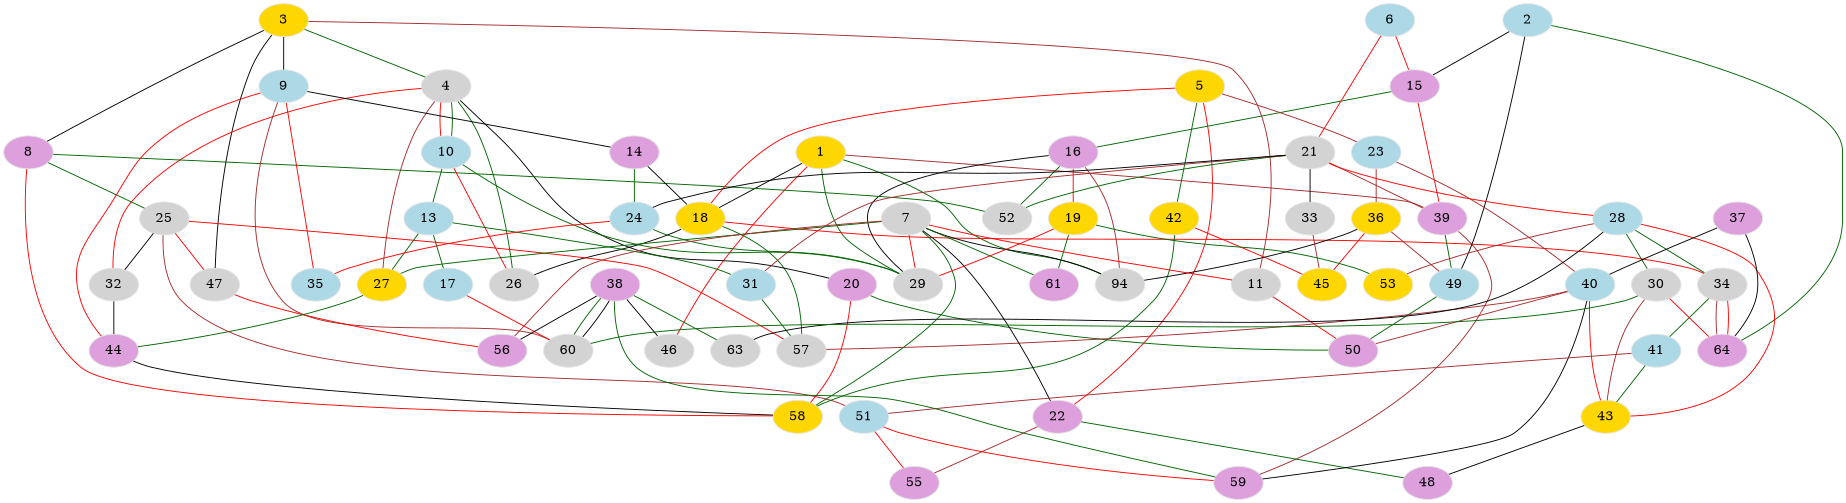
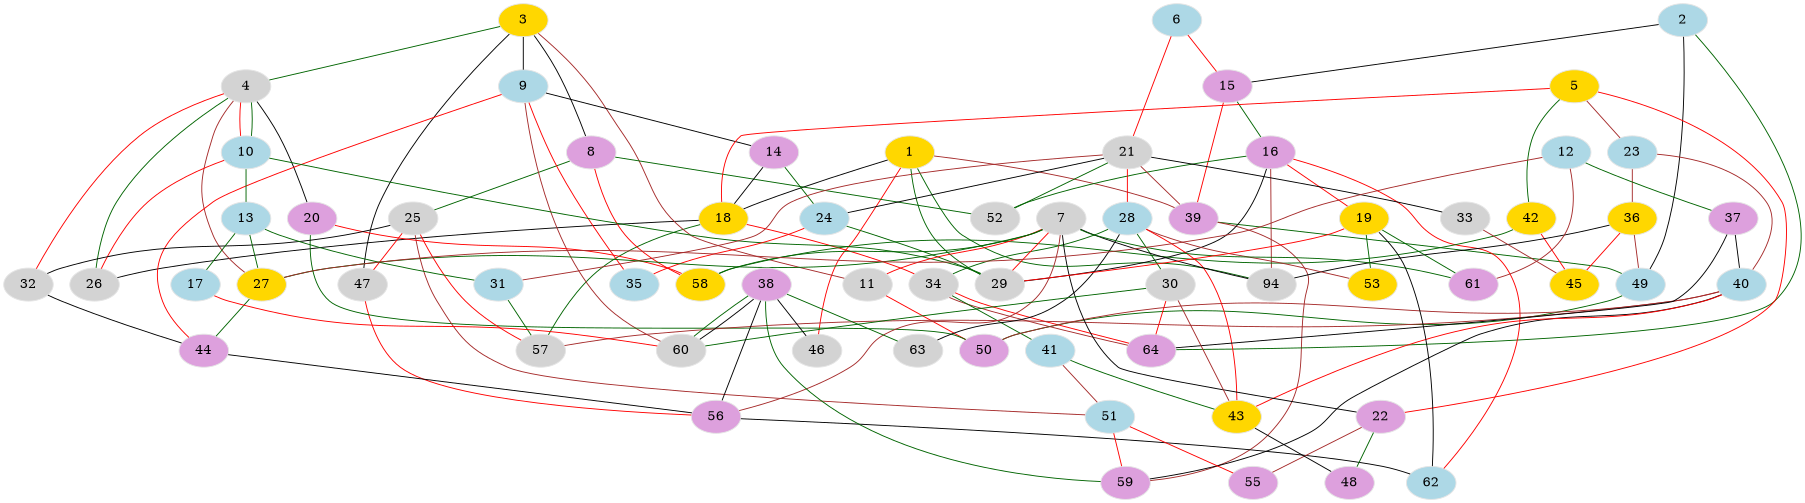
none -> (1566, 152)
(452, 399) -> (460, 384)
none -> (1431, 483)
